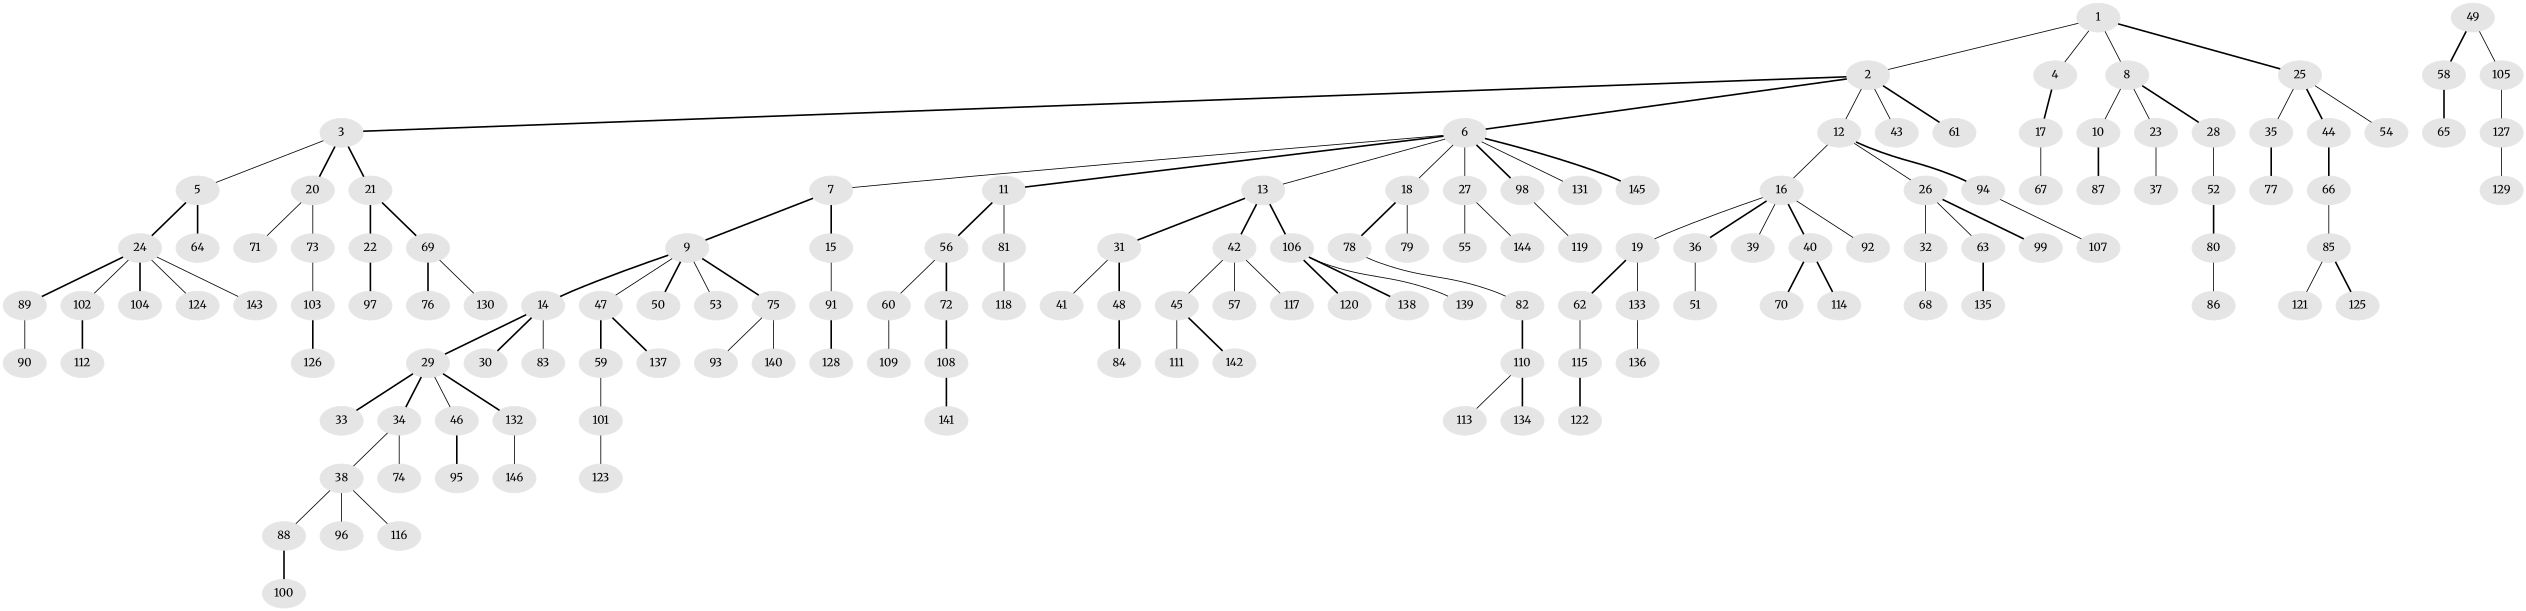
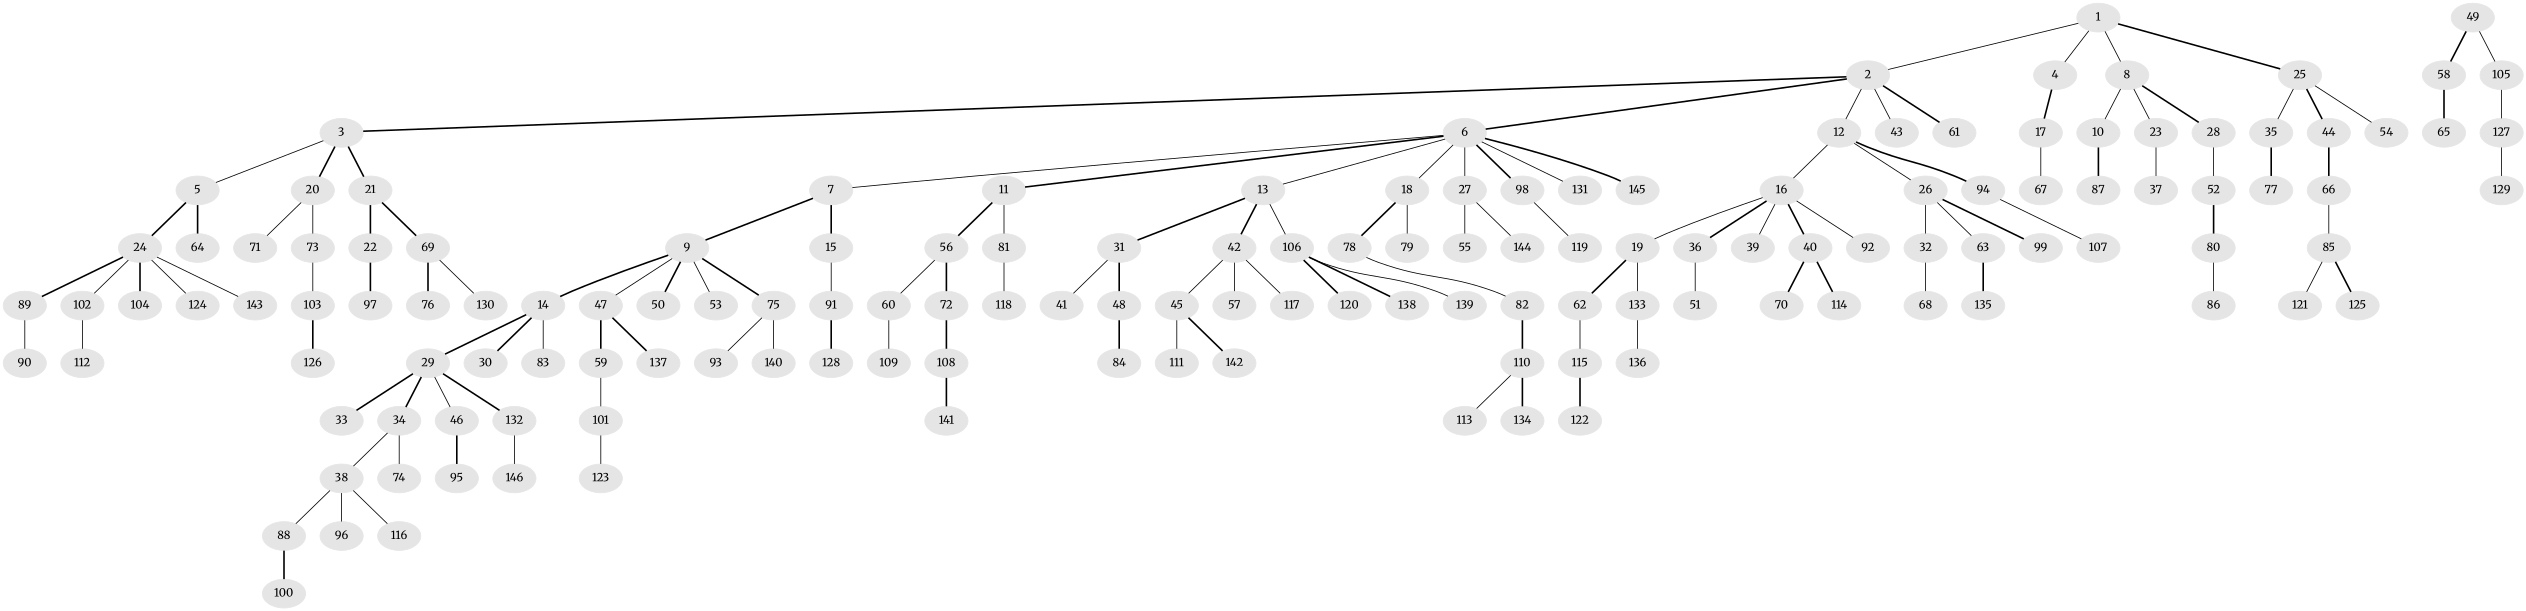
(1278, 219) -> (1278, 219)
(82, 334) -> (82, 334)
